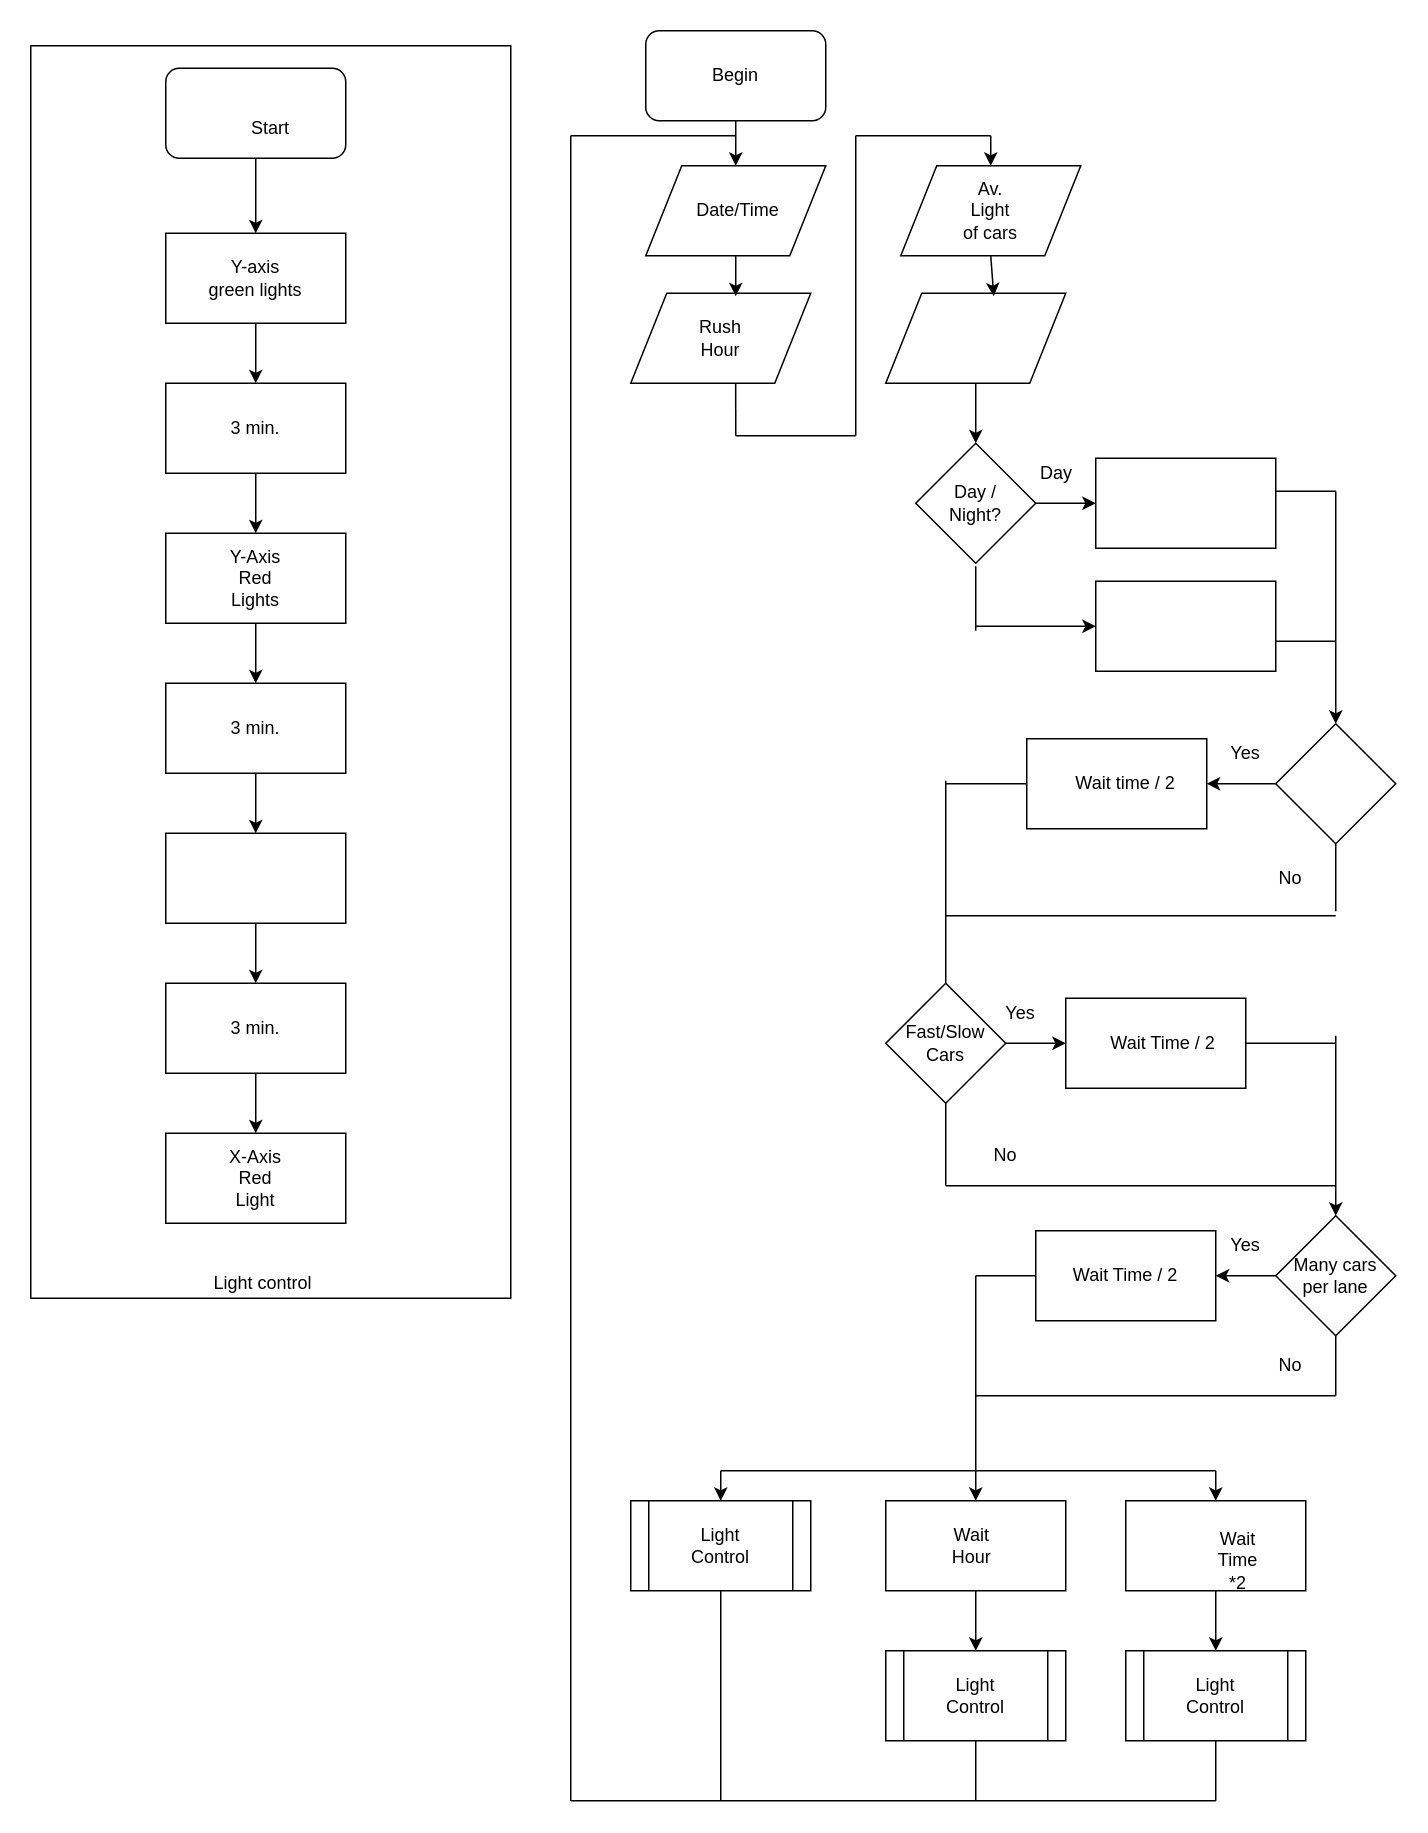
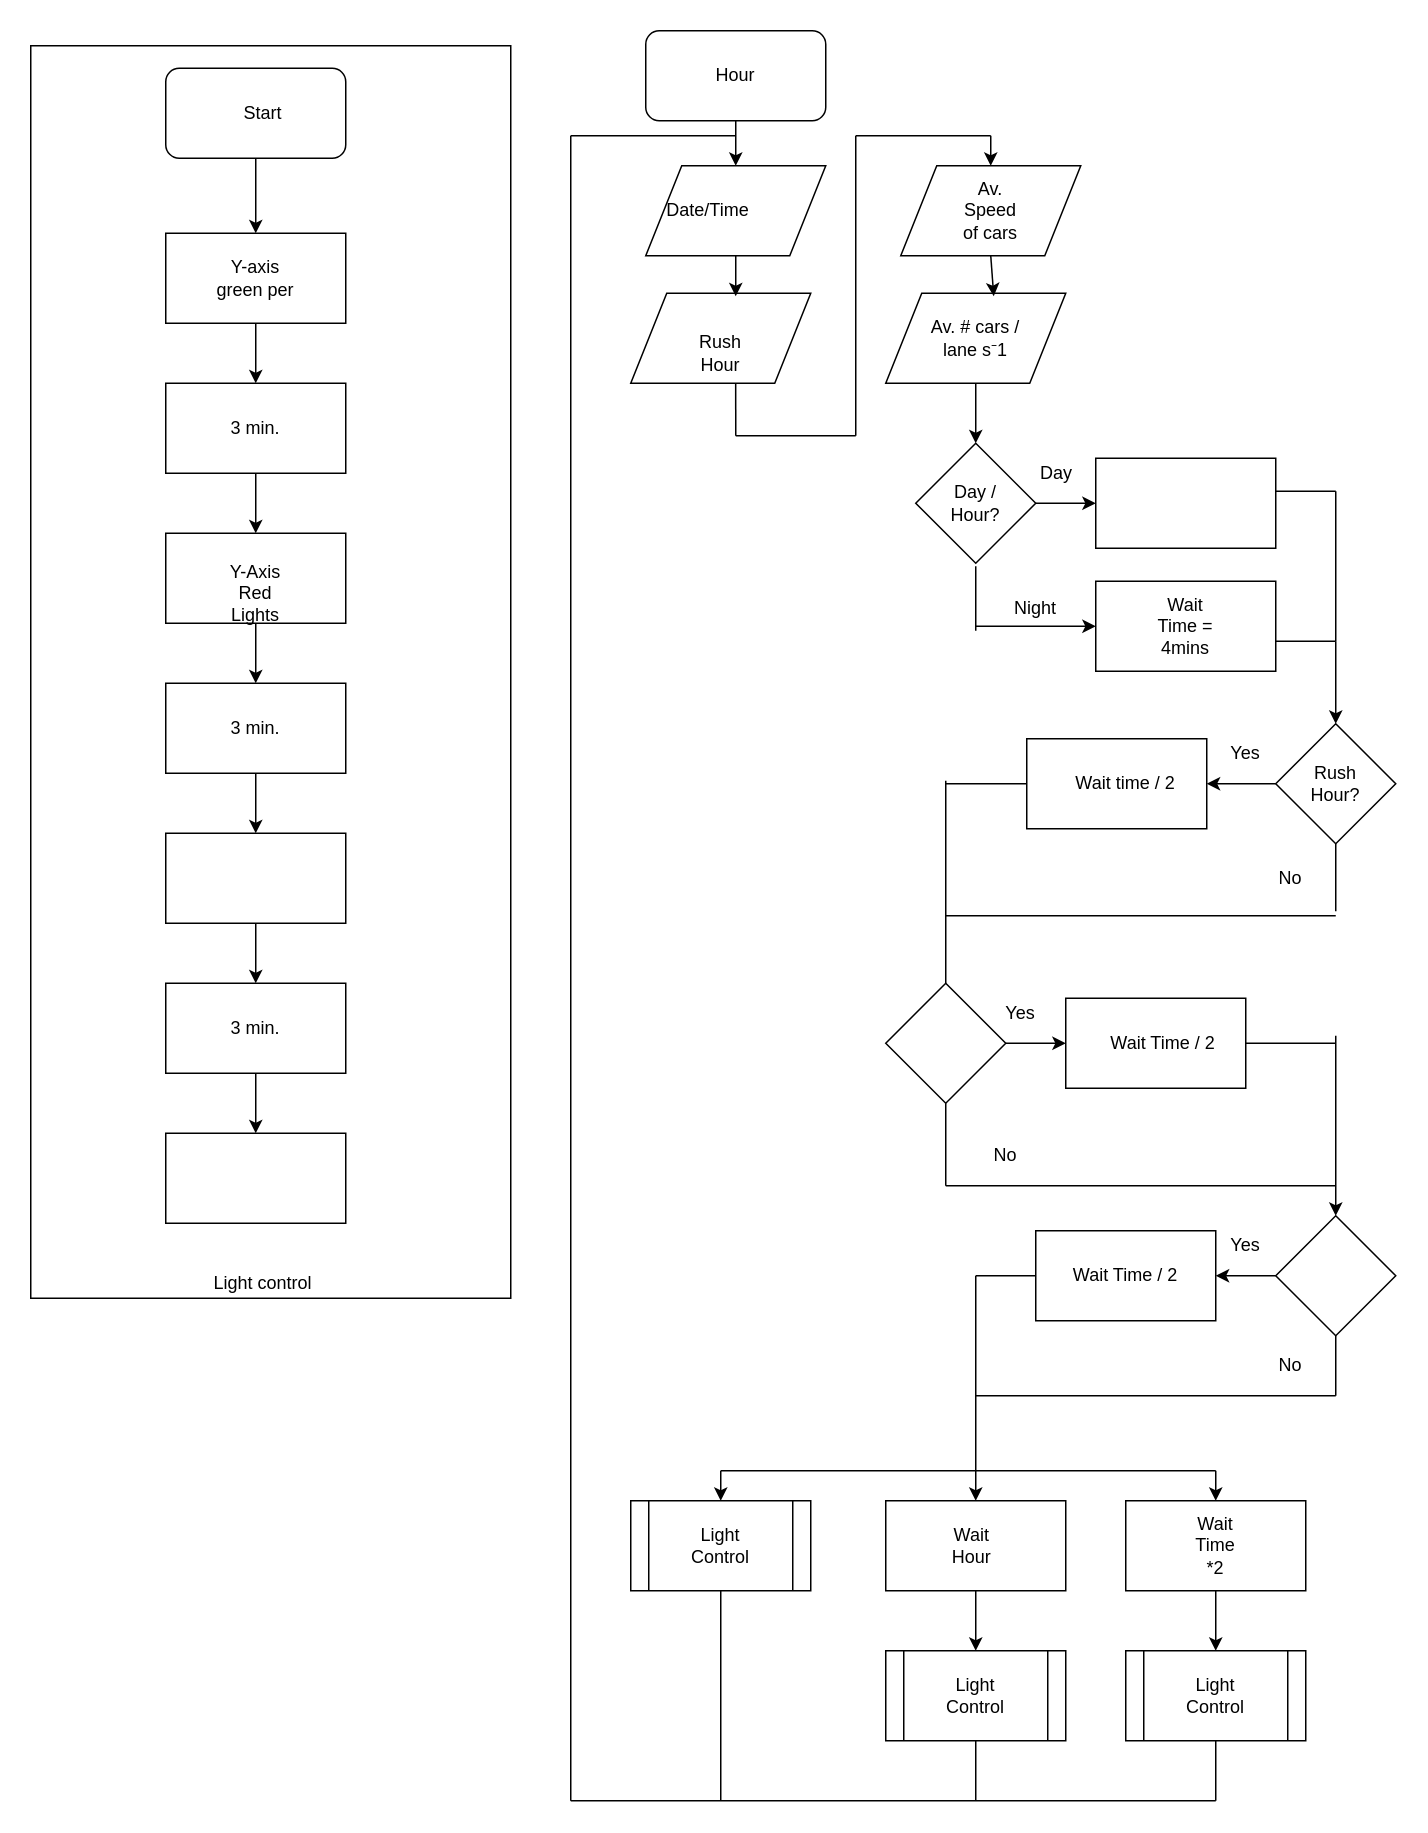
(736, 76) -> (736, 76)
(271, 128) -> (263, 113)
(736, 211) -> (706, 211)
(991, 211) -> (991, 211)
(256, 278) -> (256, 278)
(721, 338) -> (721, 353)
none -> (976, 338)
(976, 503) -> (976, 503)
(256, 578) -> (256, 593)
none -> (1036, 608)
none -> (1186, 626)
none -> (1336, 784)
(946, 1043) -> none
(256, 1178) -> none
(1336, 1276) -> none
(1238, 1561) -> (1216, 1546)
